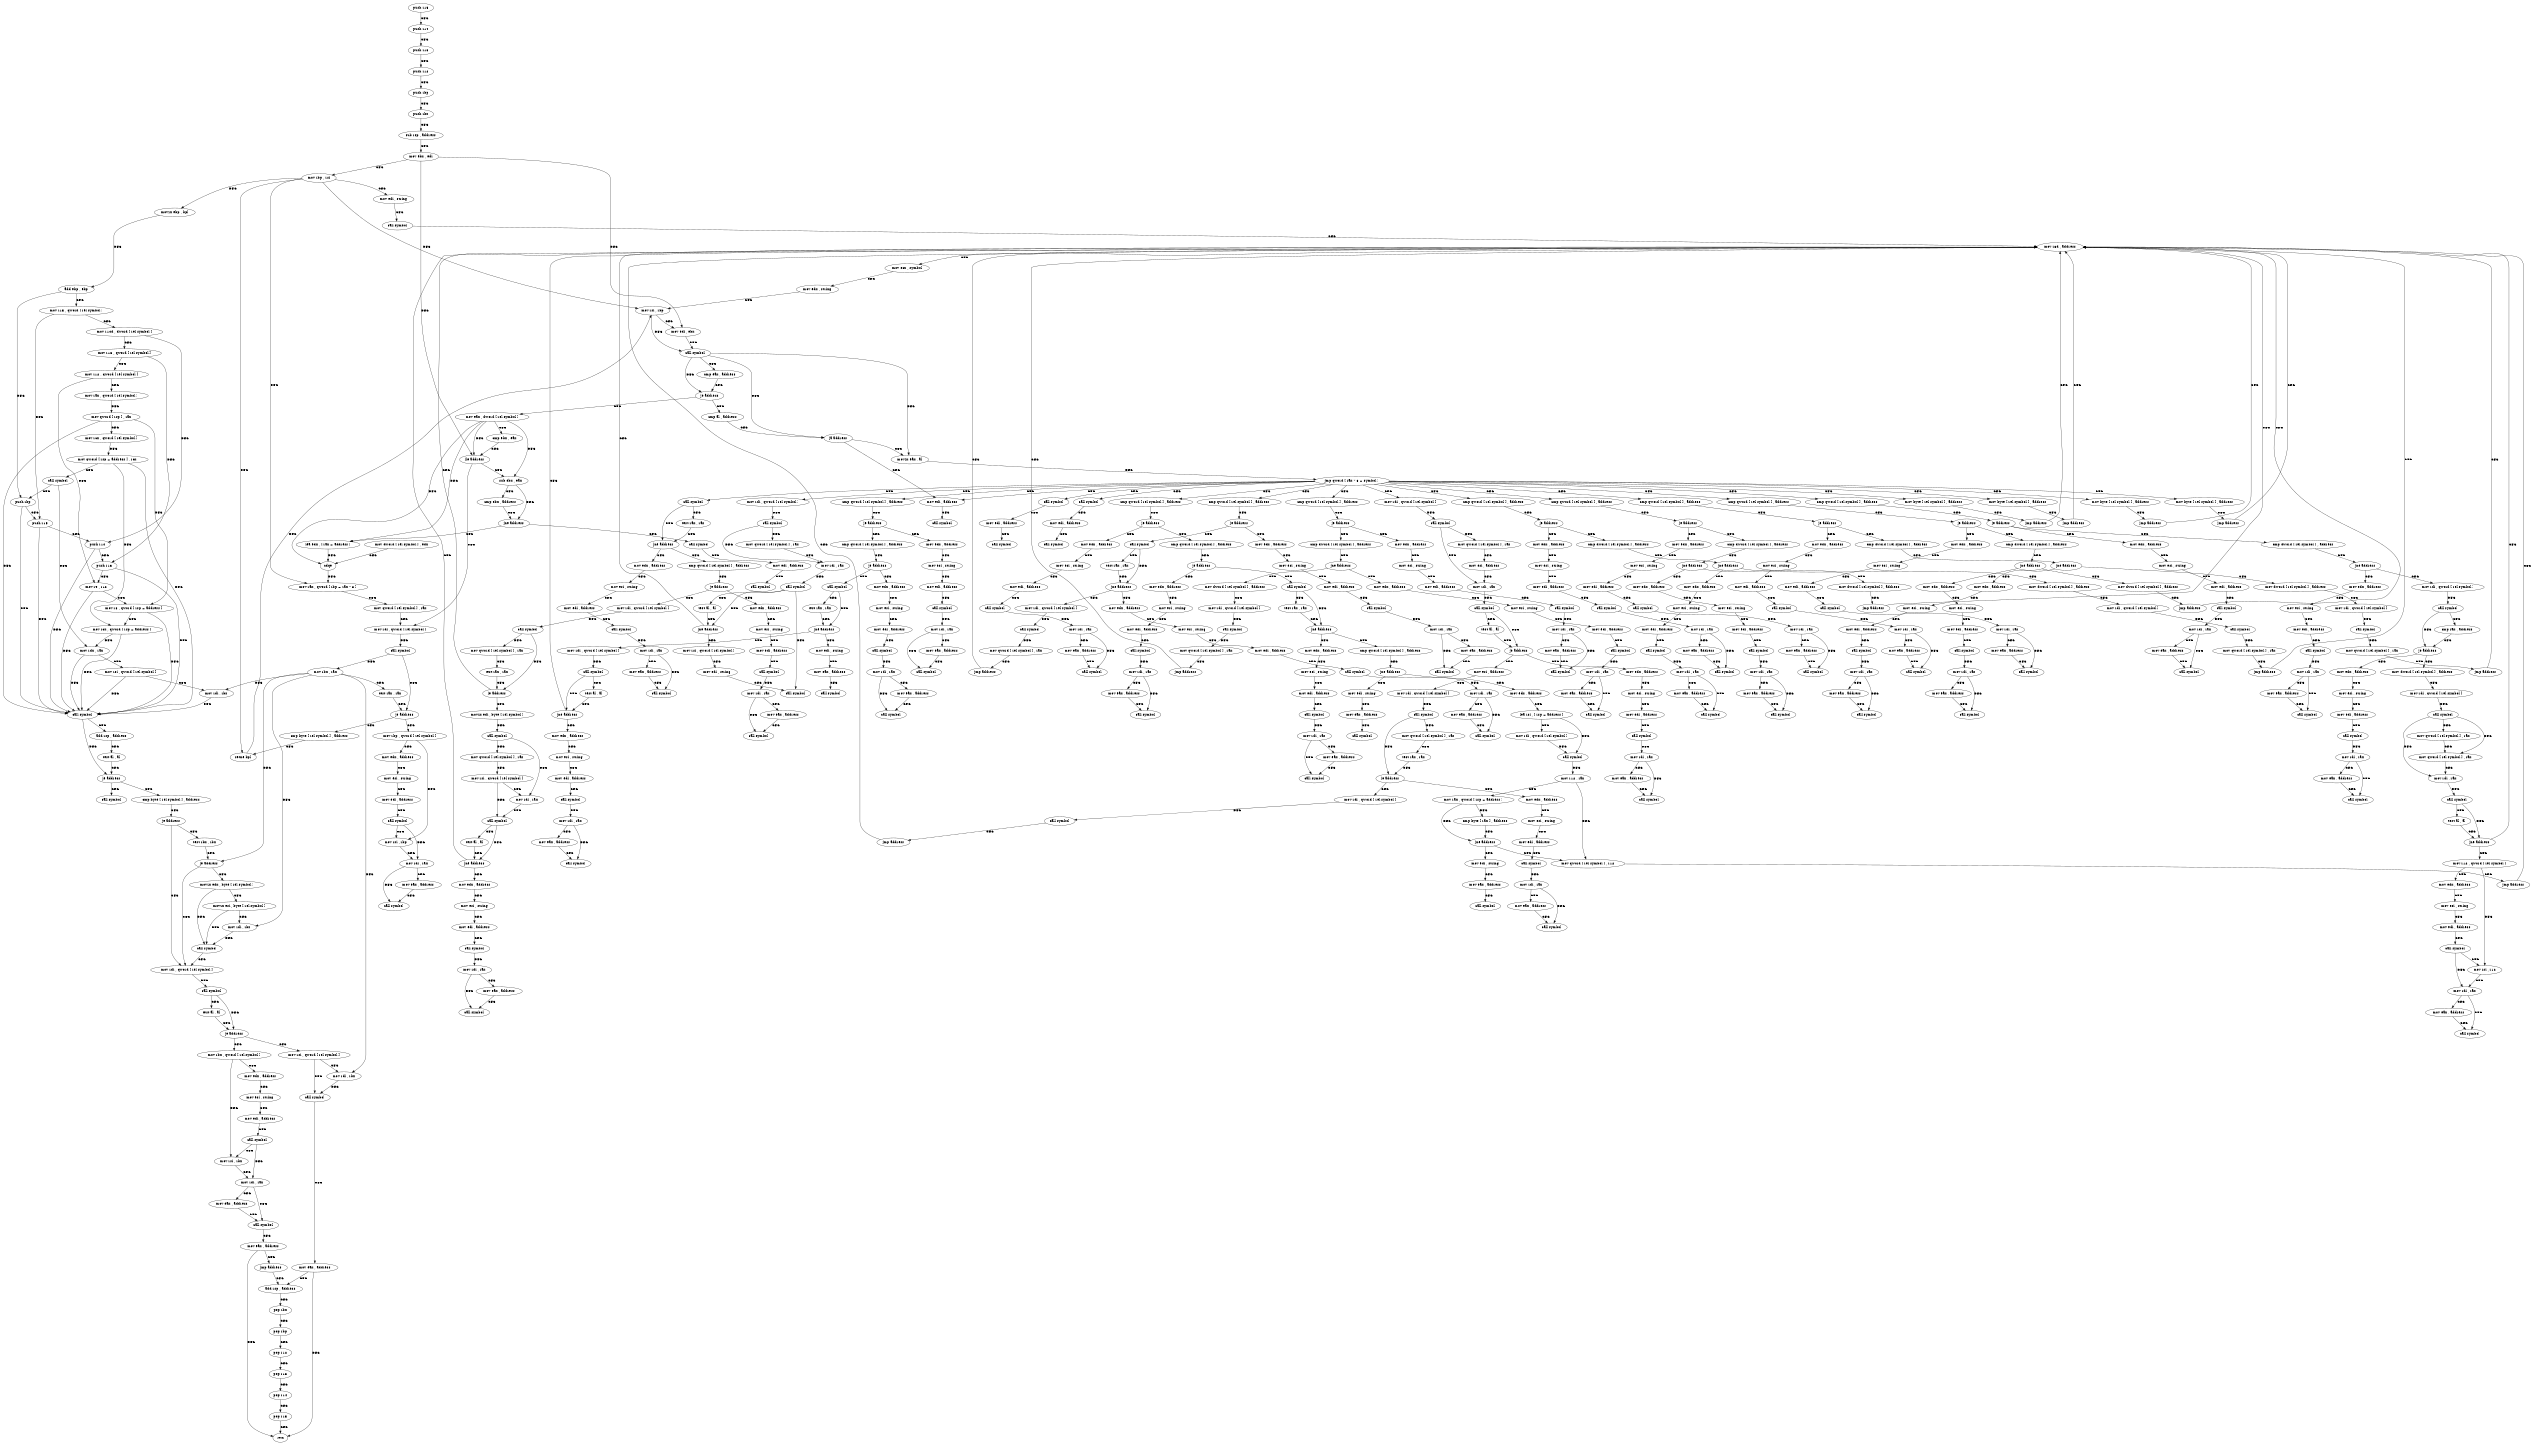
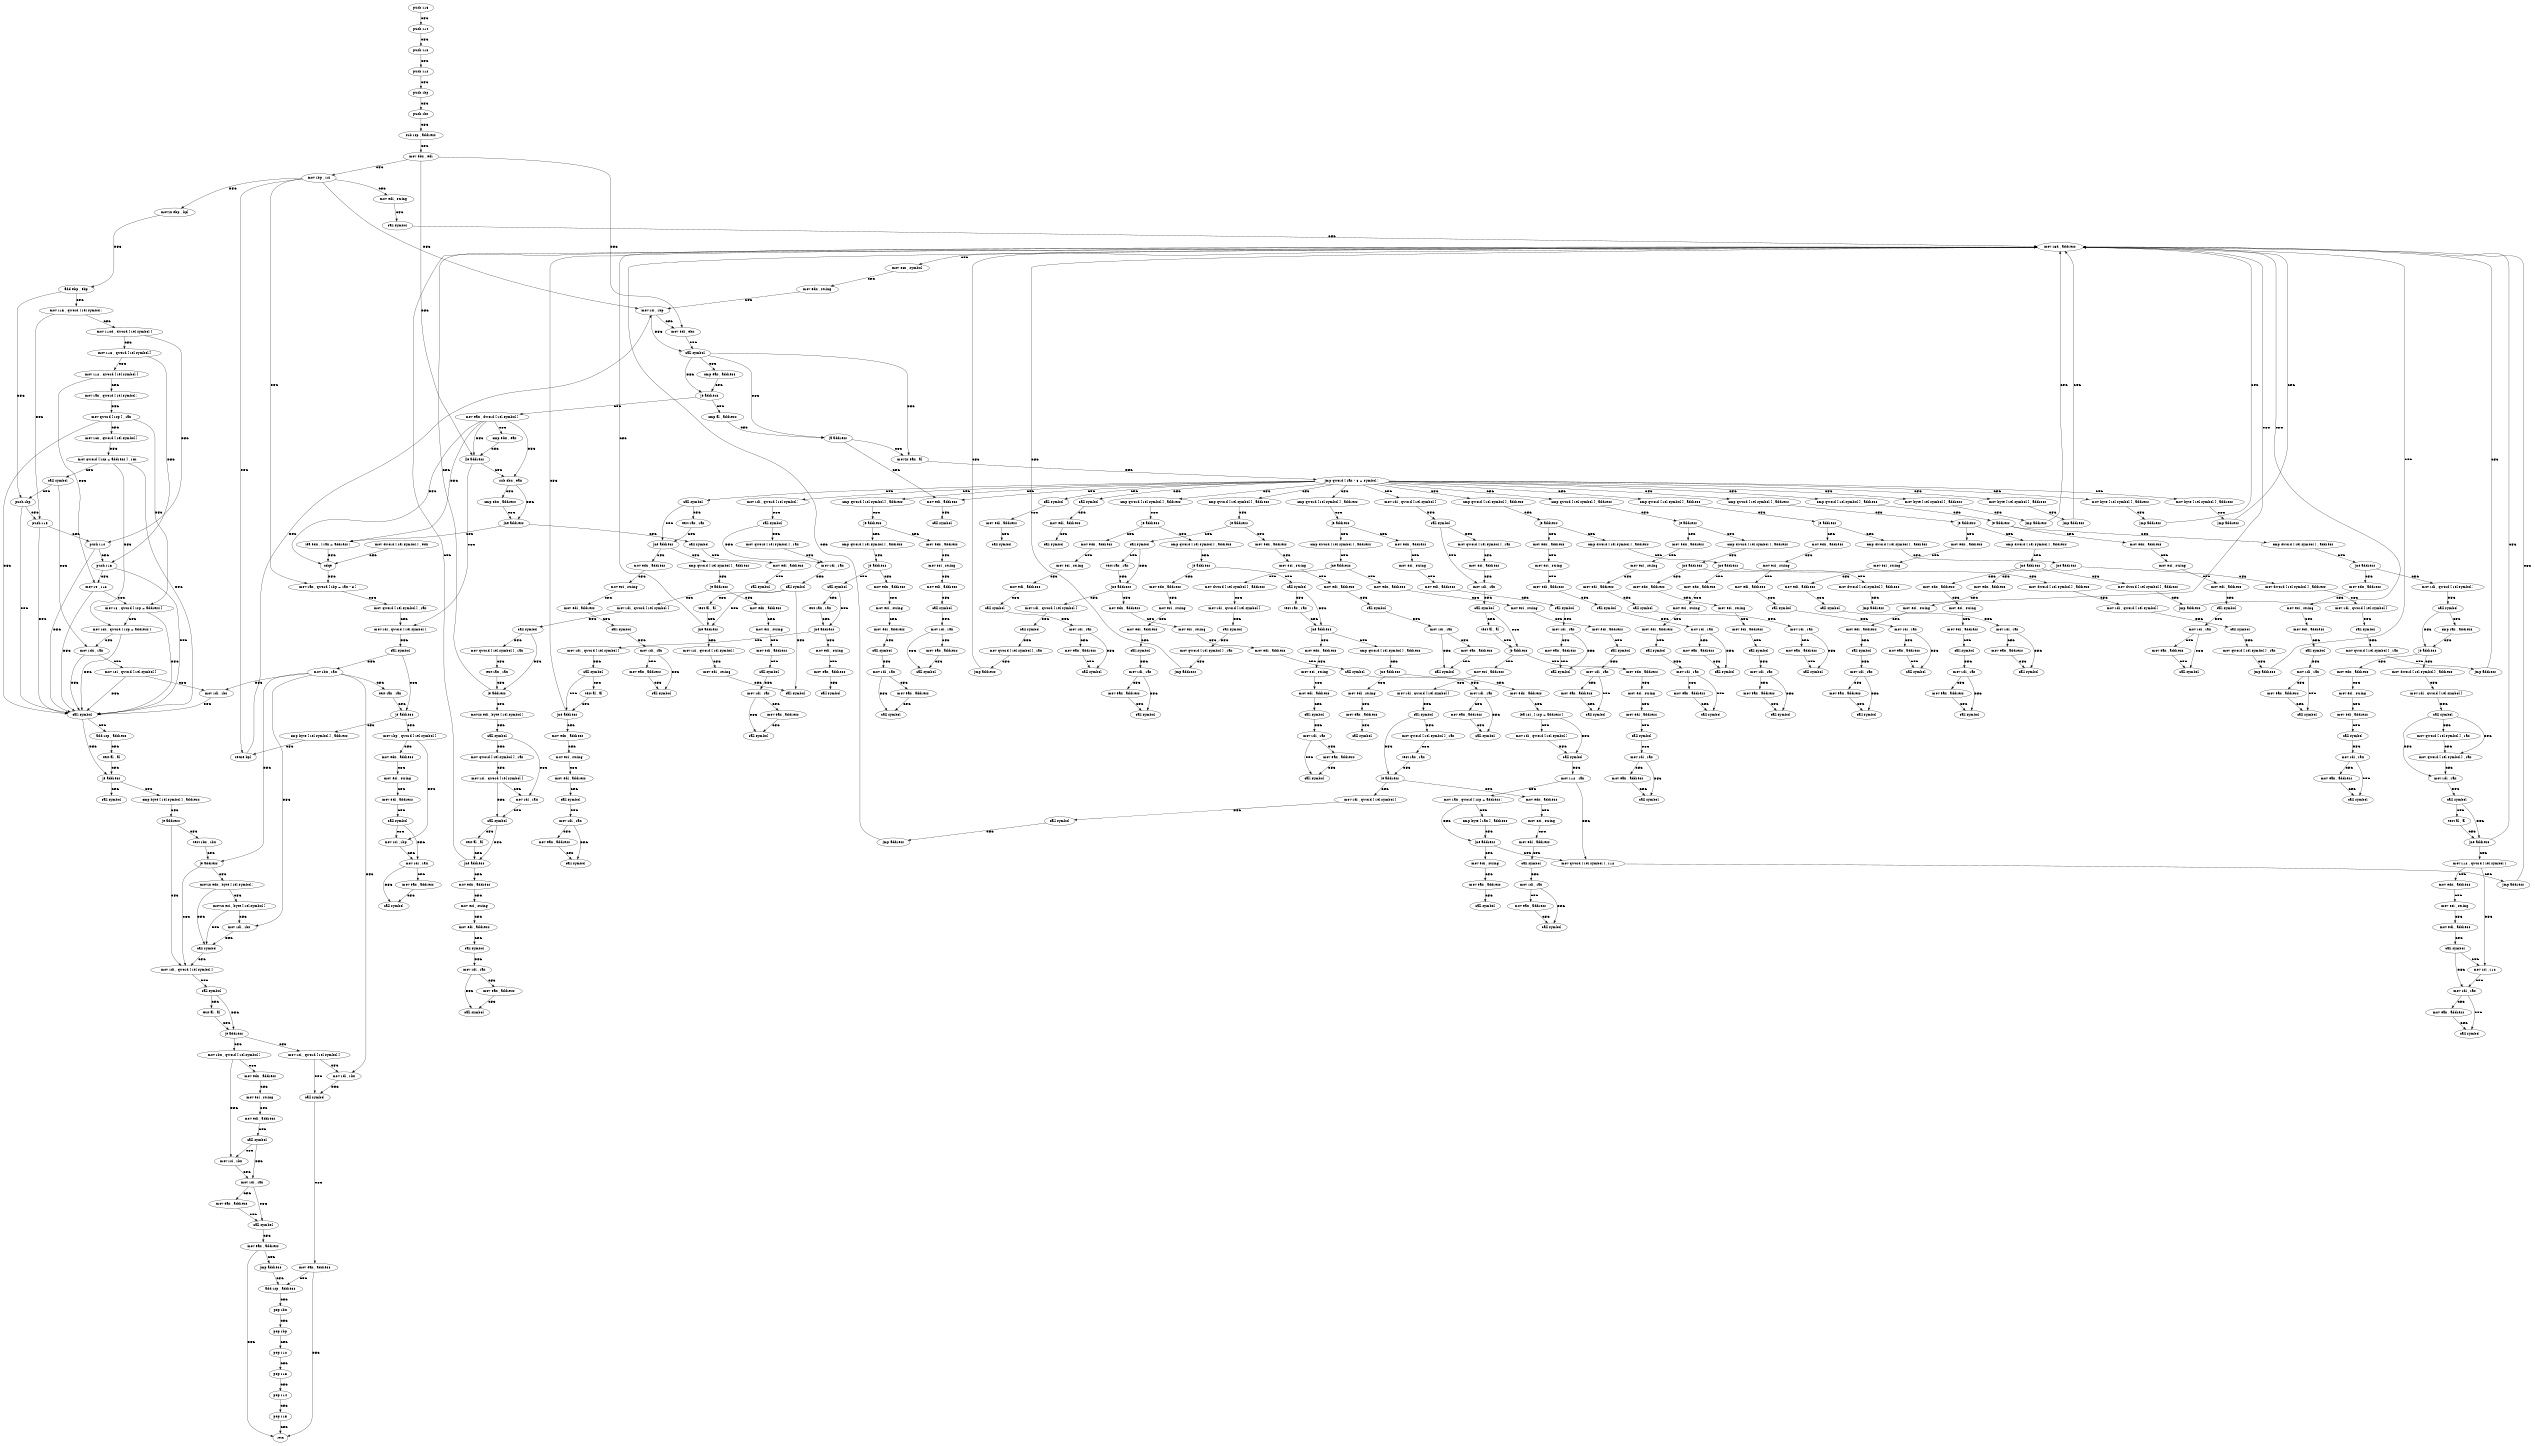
(109, 640) -> (109, 640)
(1484, 810) -> (1484, 810)
